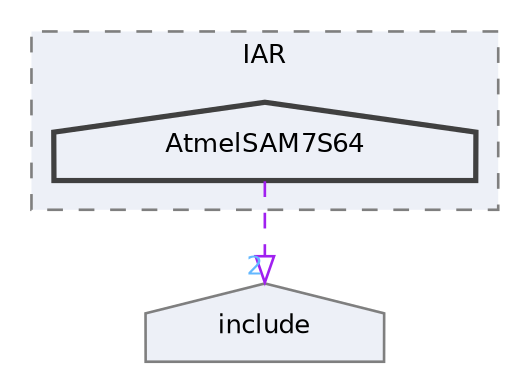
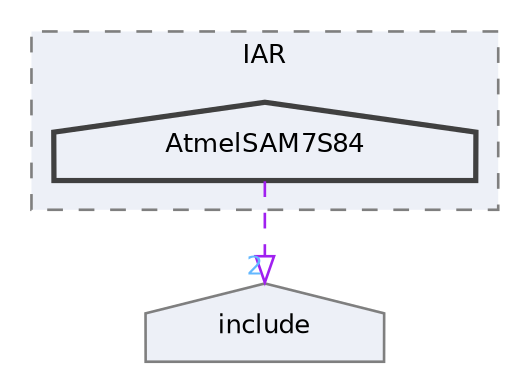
(265, 146) -> (265, 146)
